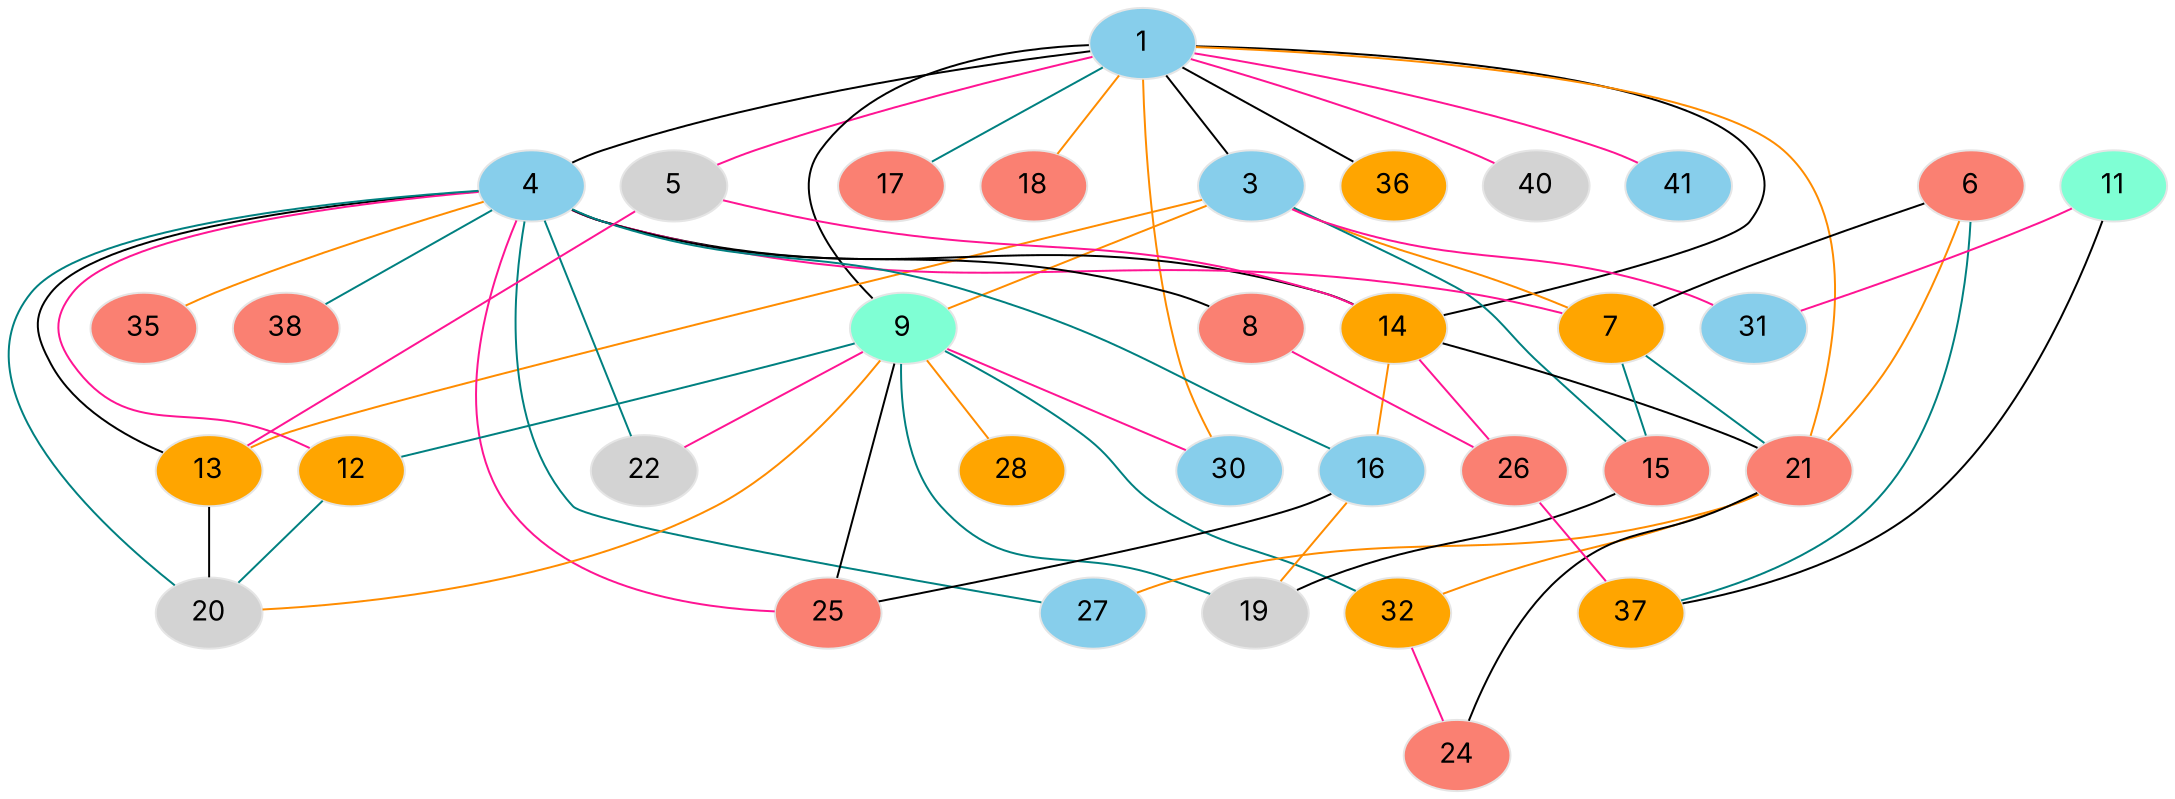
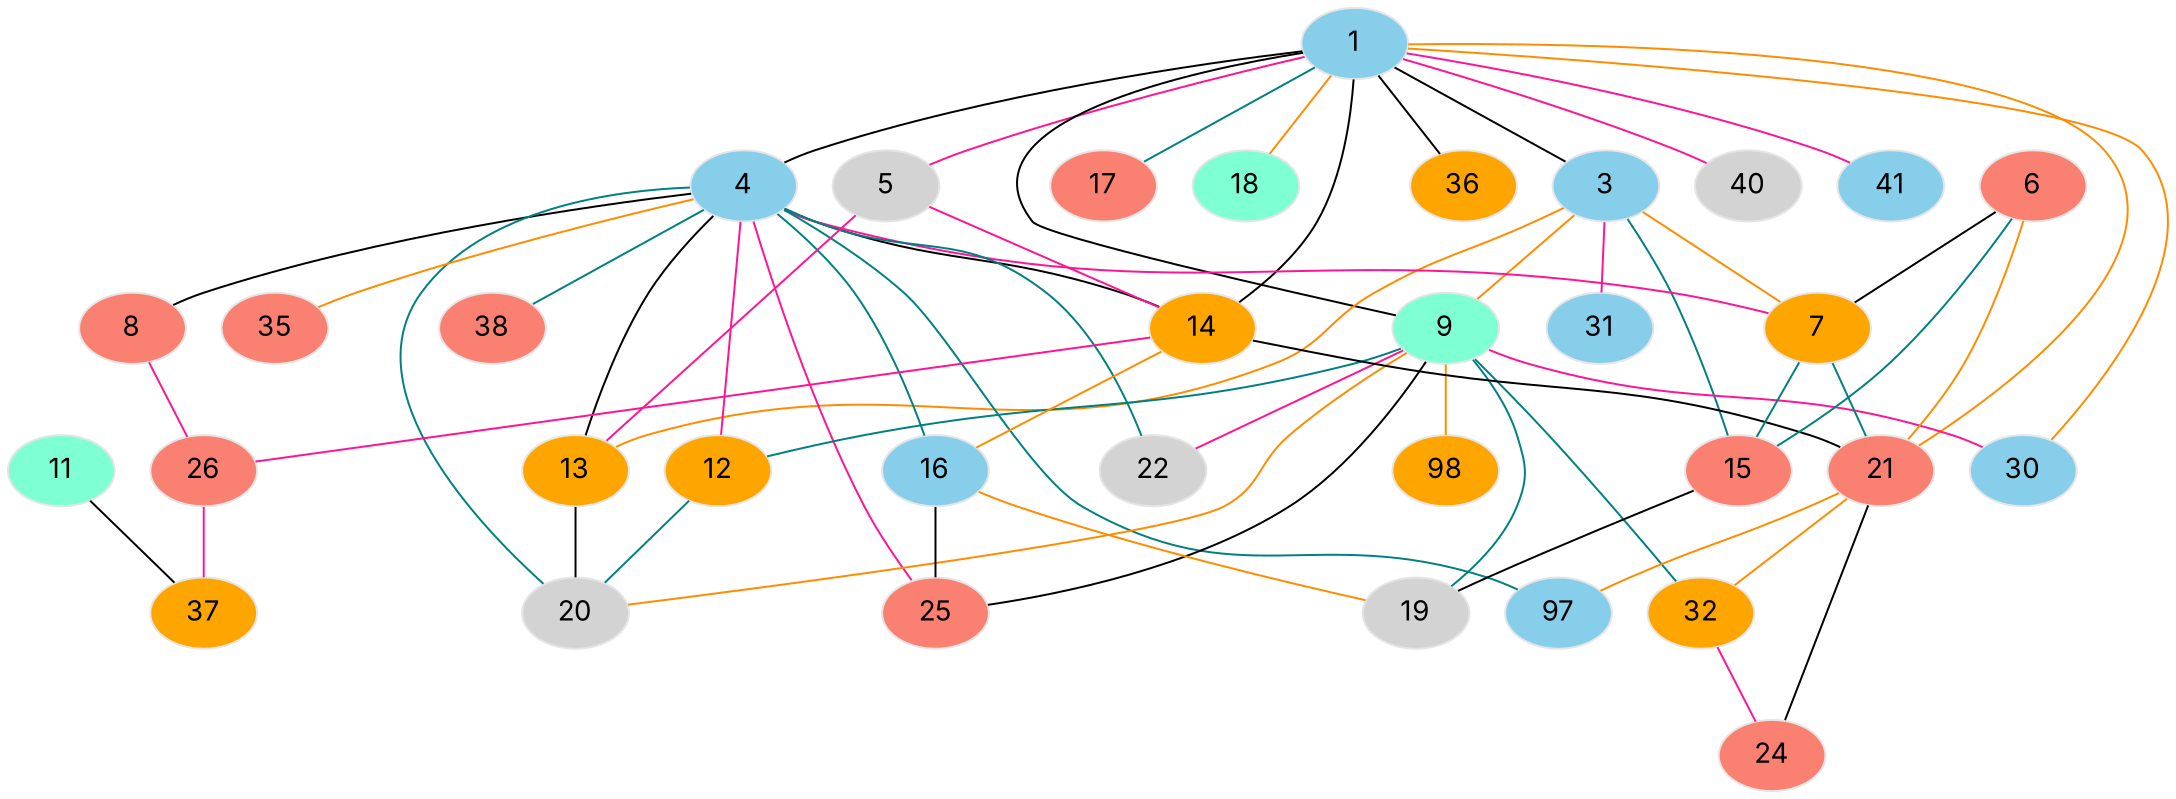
(1034, 186) -> (1246, 186)
(1924, 268) -> none
(1900, 470) -> (1907, 346)
(1012, 471) -> (1446, 471)
(1093, 613) -> (1558, 613)
